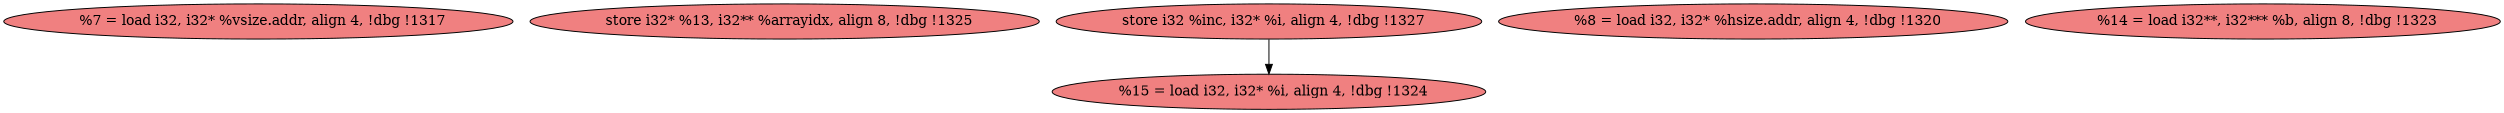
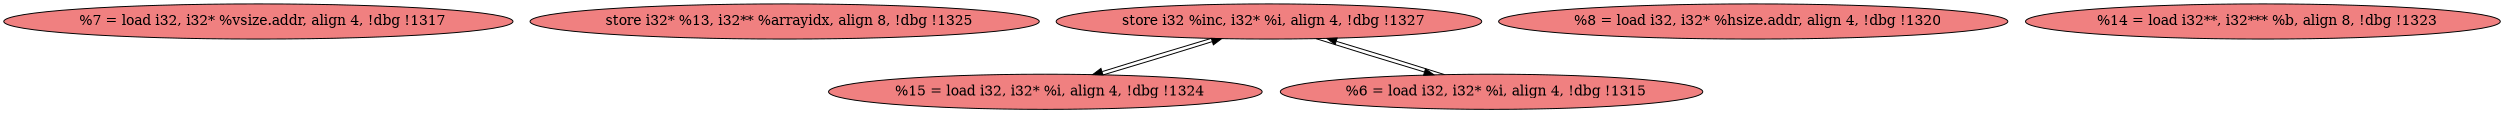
none -> (1158, 58)
none -> (1492, 92)
